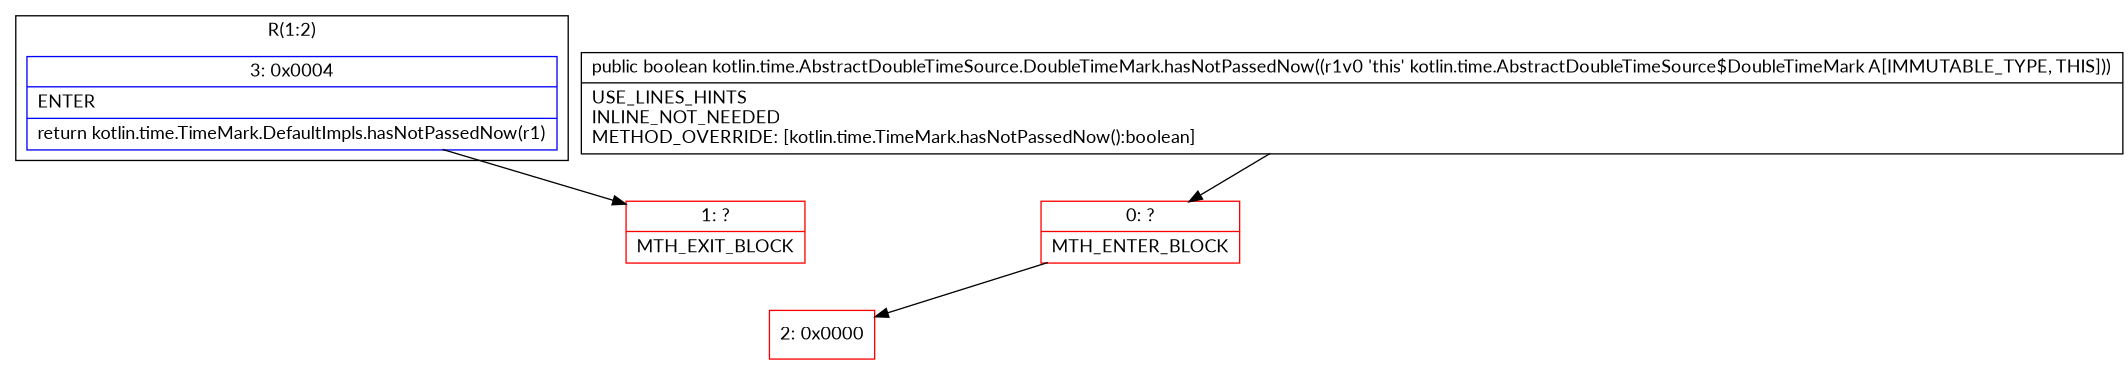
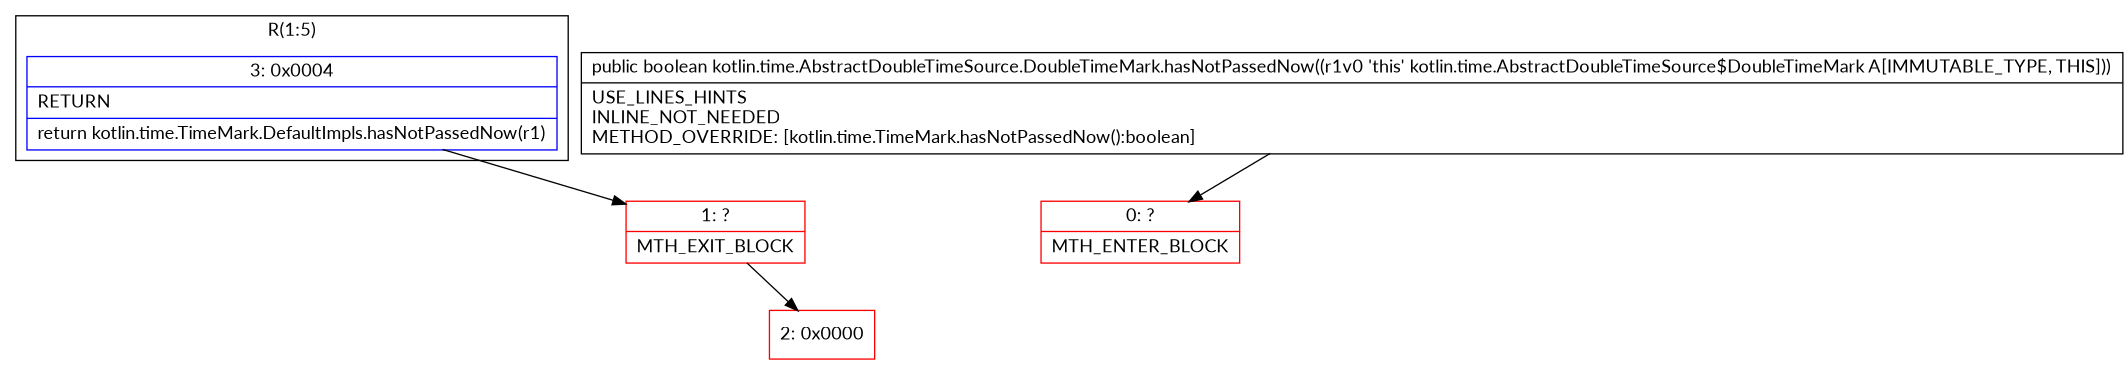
(292, 31) -> (292, 31)
(67, 102) -> (74, 102)
(968, 288) -> (768, 282)
